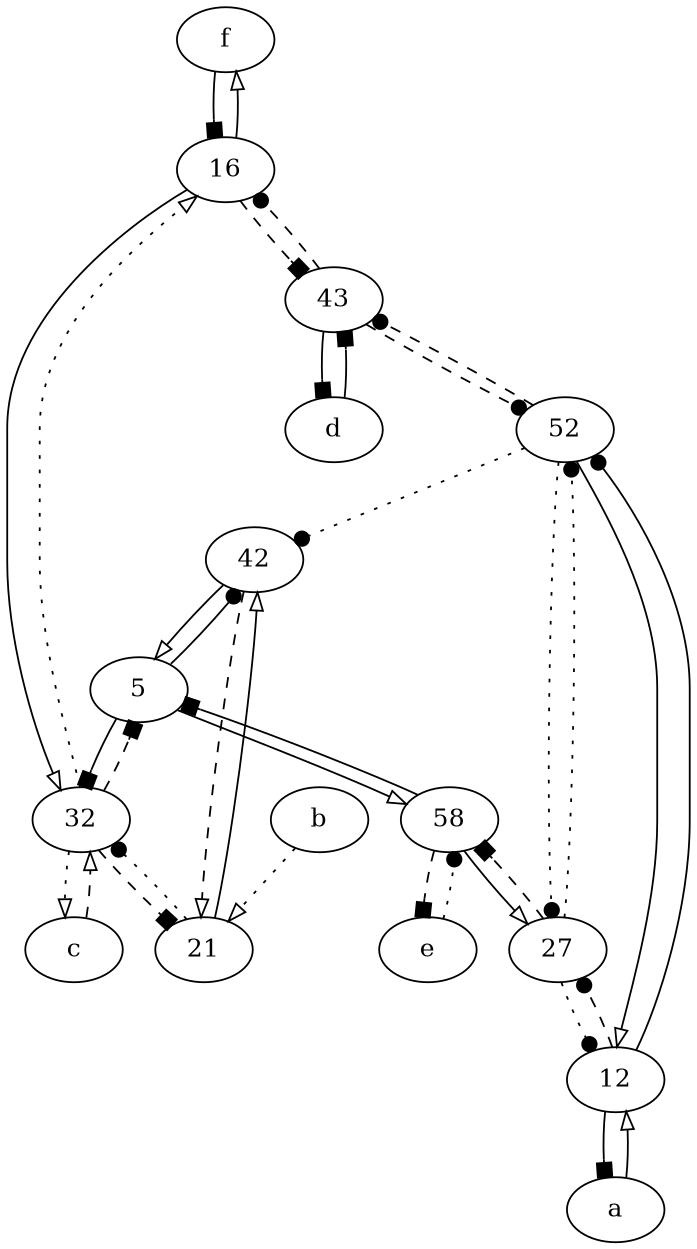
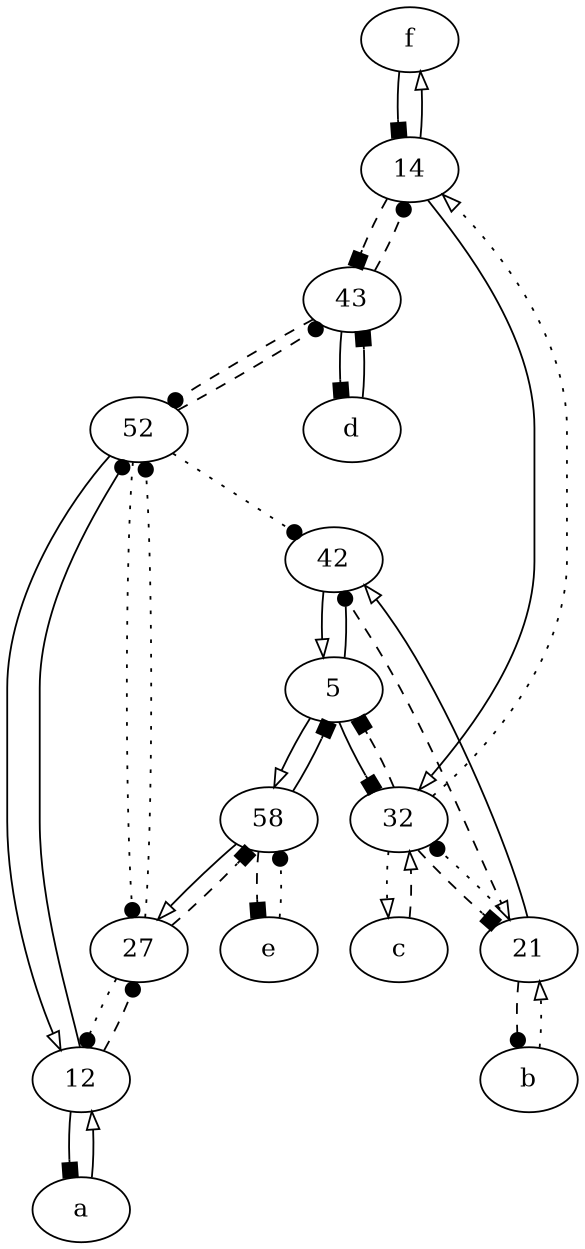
(226, 170) -> (410, 170)
none -> (517, 1007)
